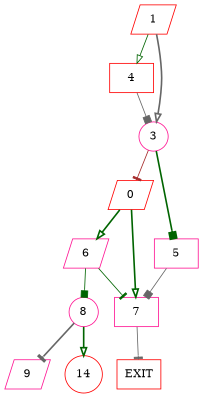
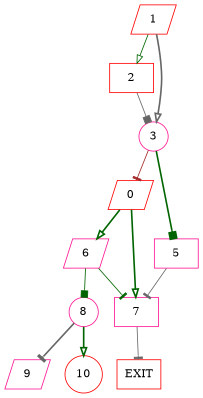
(132, 78) -> (132, 78)
(159, 279) -> (158, 281)
(84, 374) -> (84, 374)
